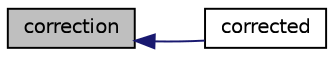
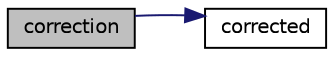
(180, 41) -> (160, 15)
